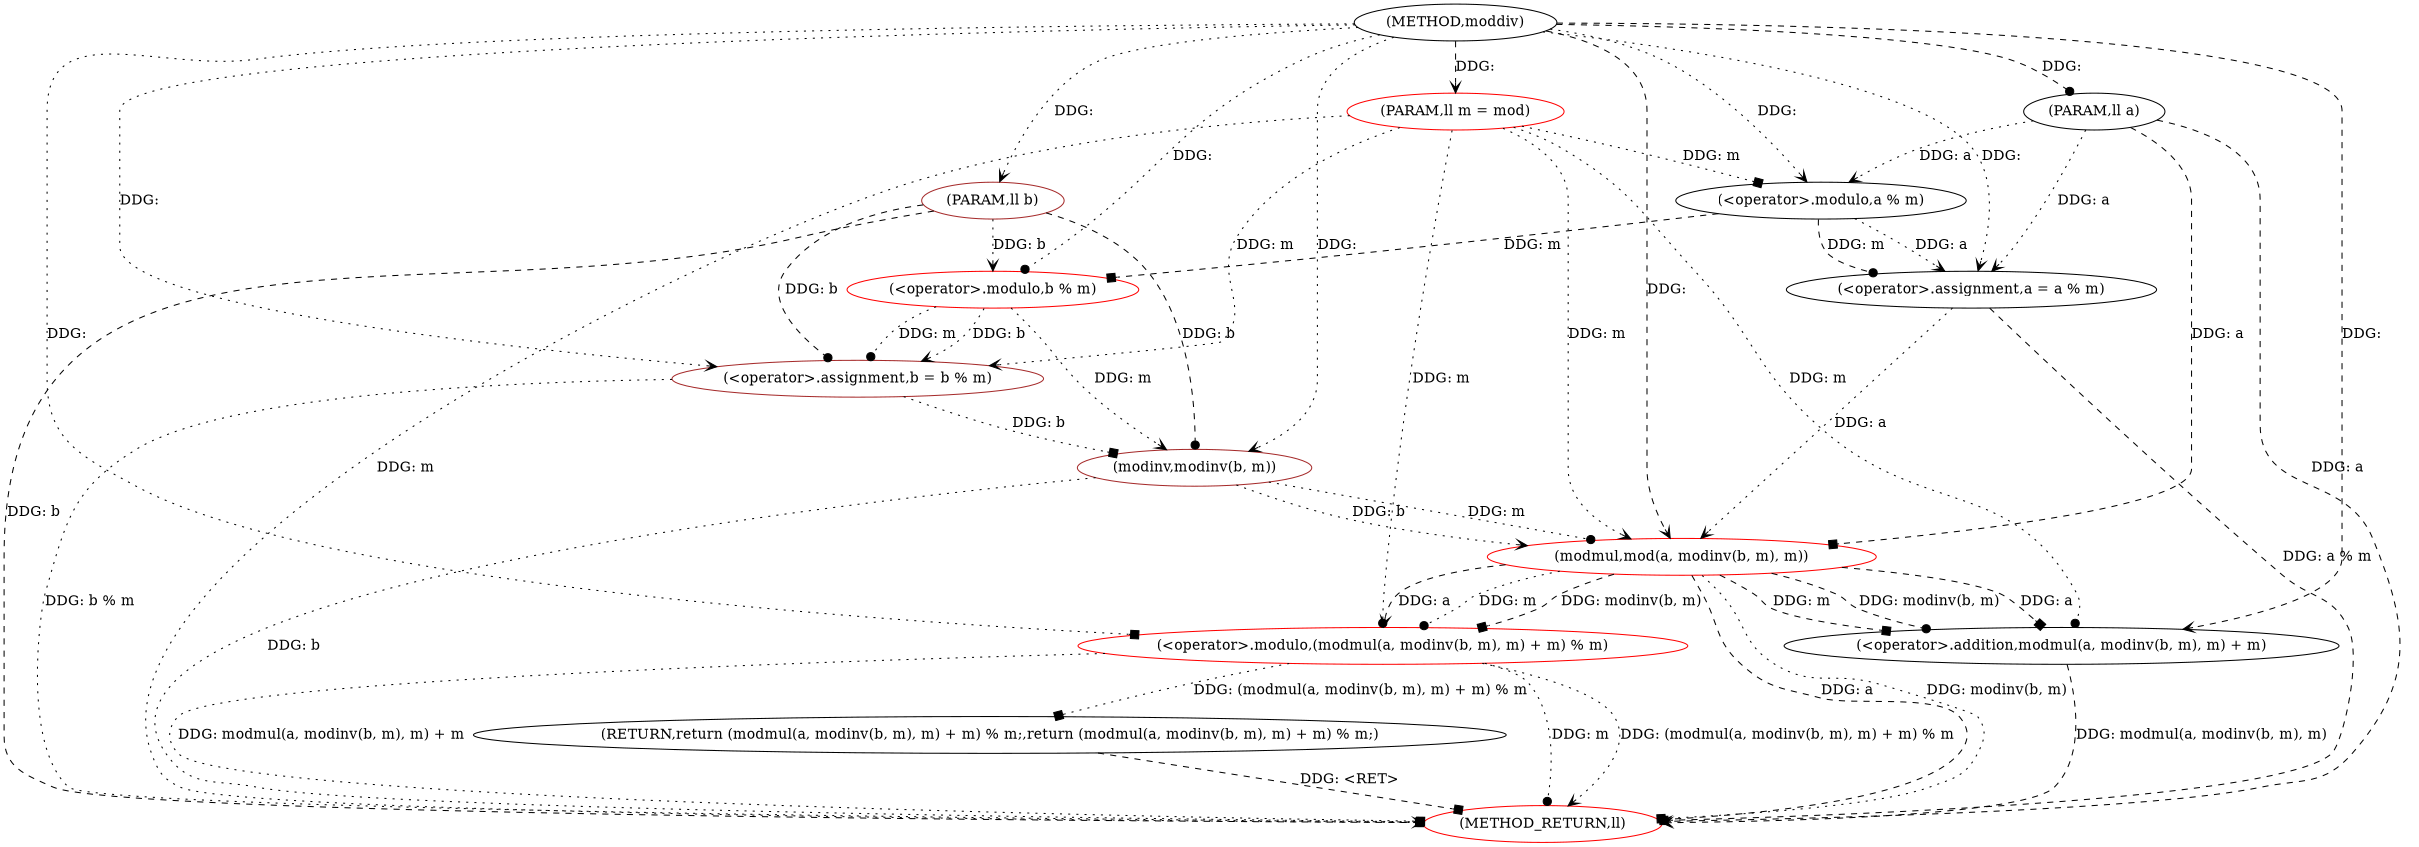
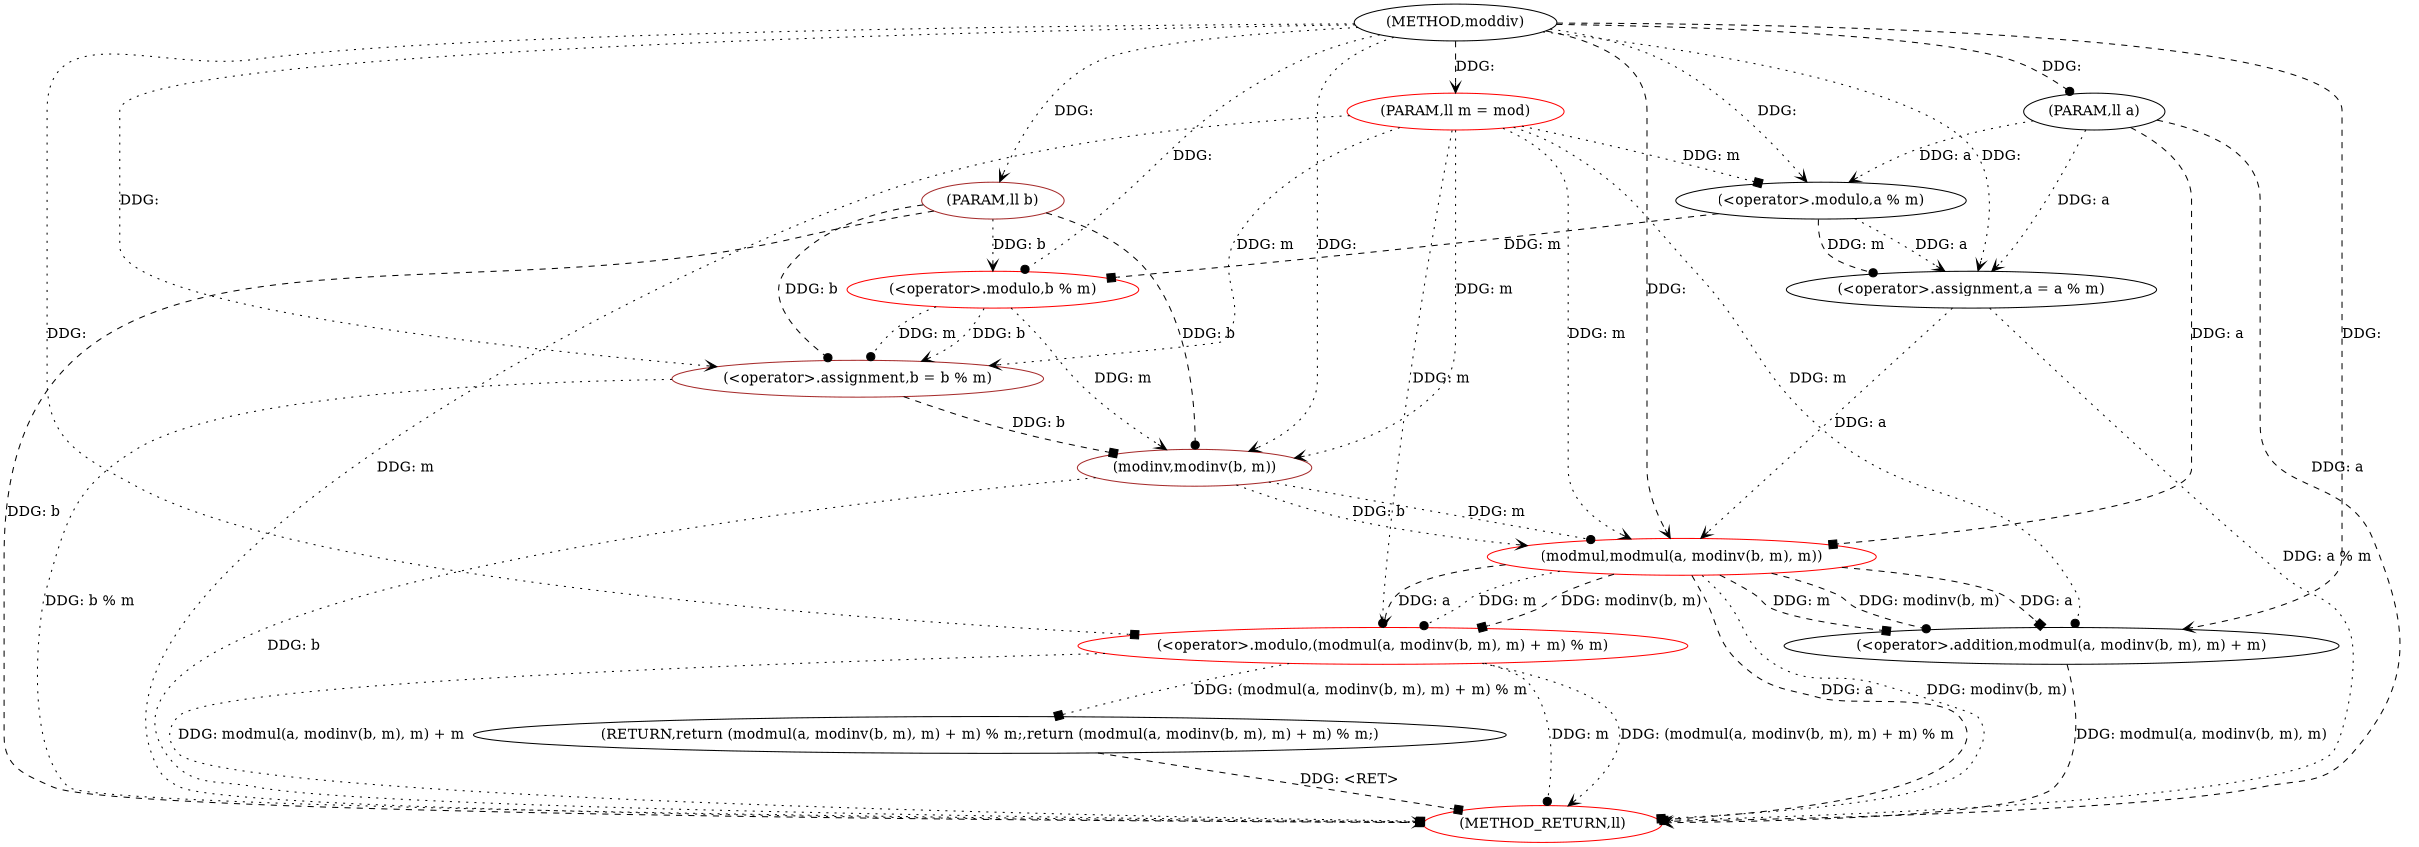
none -> (1456, 338)
(1004, 429) -> (1004, 429)
(1682, 557) -> (1682, 557)
(2306, 765) -> (2306, 765)
